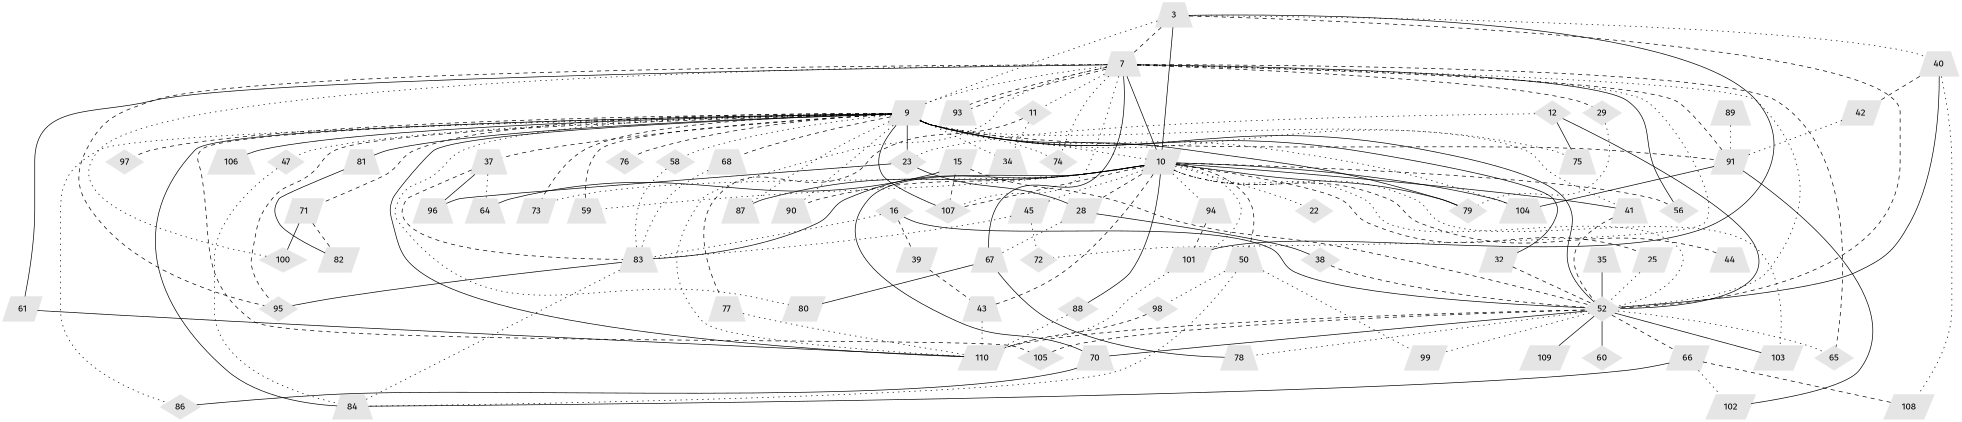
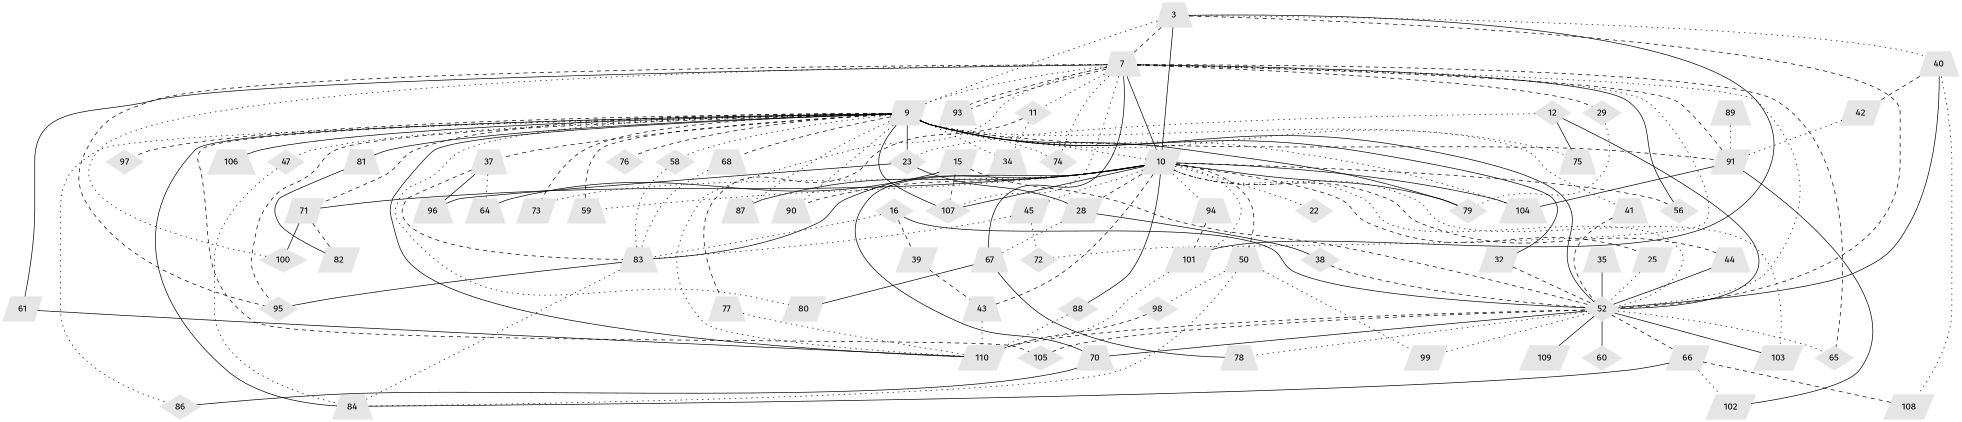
(1054, 187) -> (1054, 187)
(1484, 191) -> (732, 188)
none -> (1677, 281)
